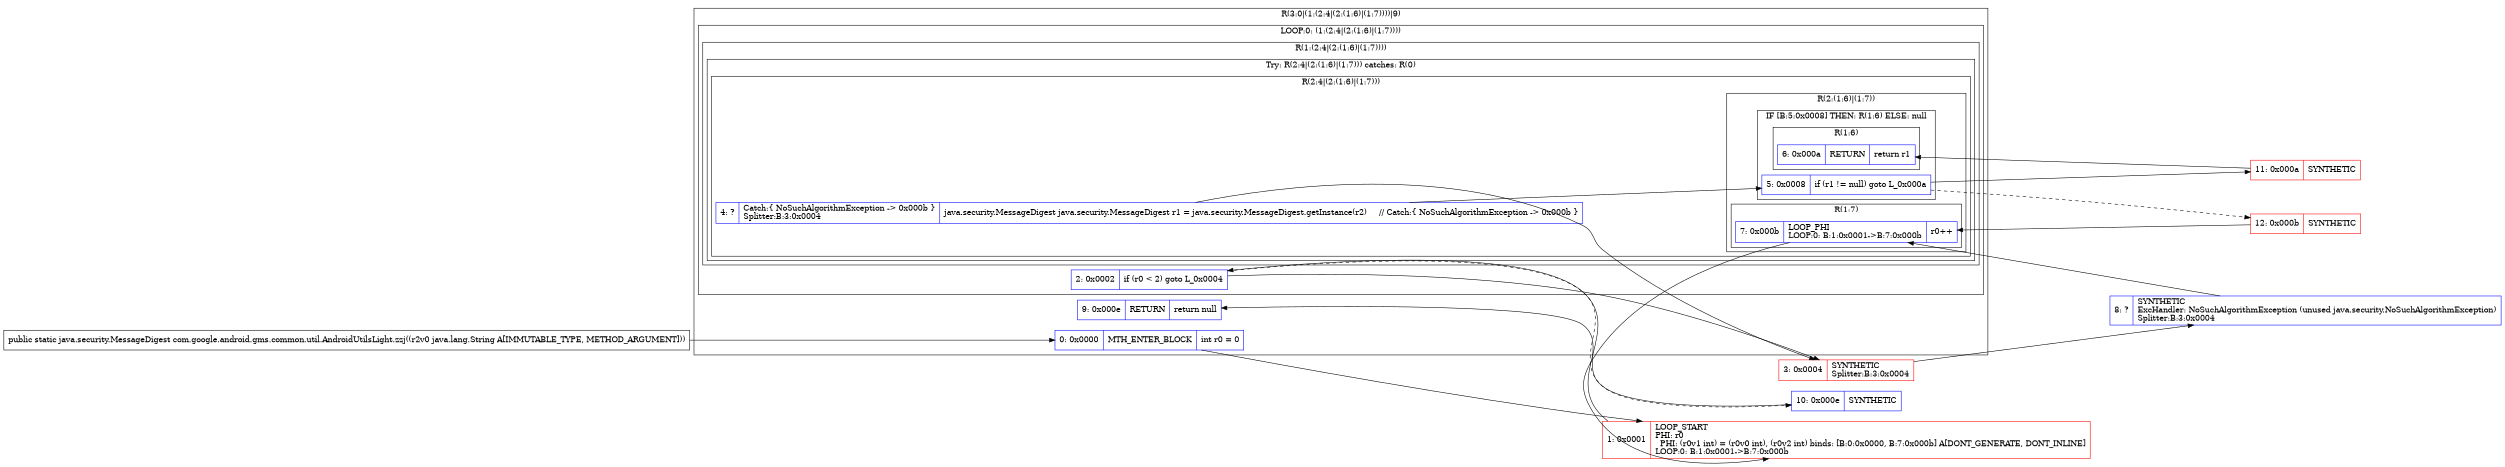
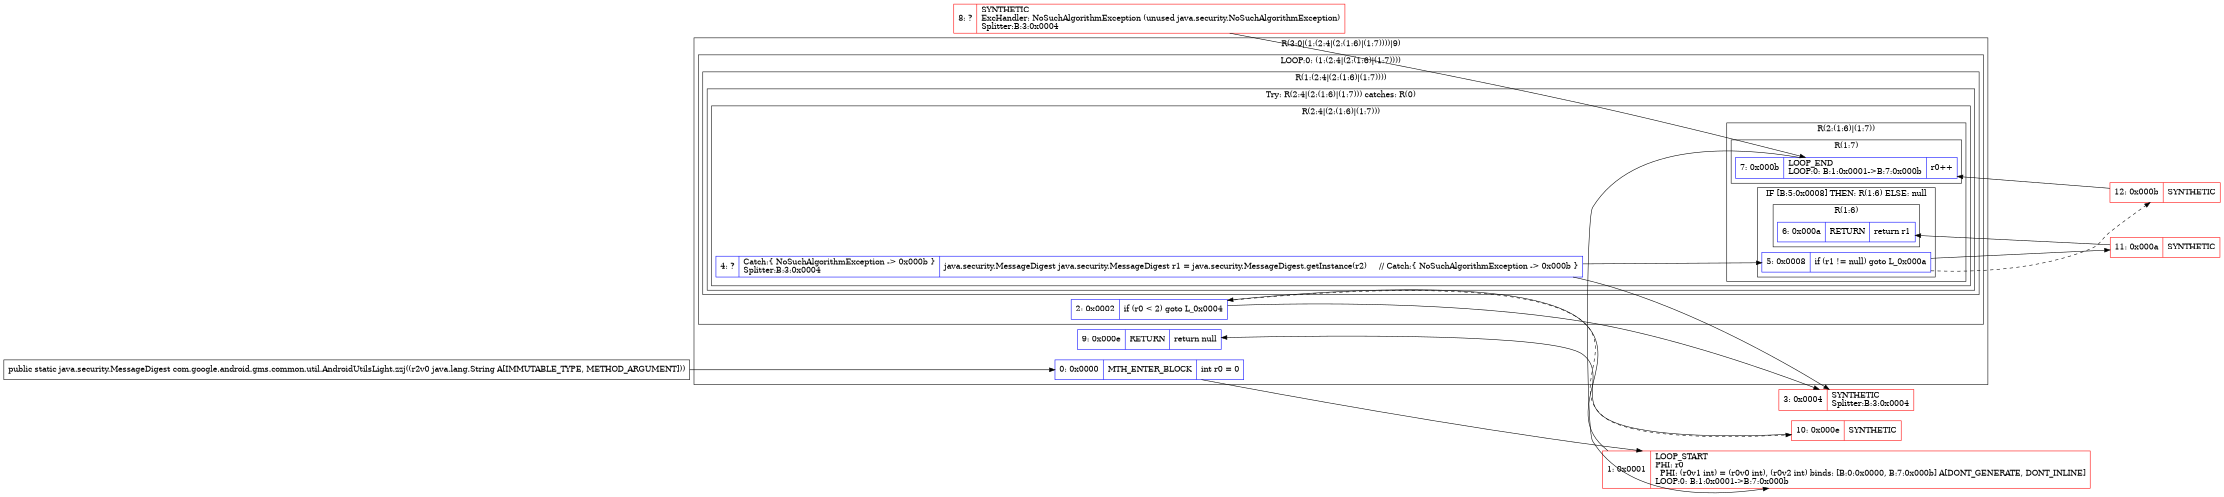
(1809, 228) -> (1811, 163)
(2306, 311) -> (1149, 19)
(2051, 344) -> none
(1846, 401) -> (1846, 431)
